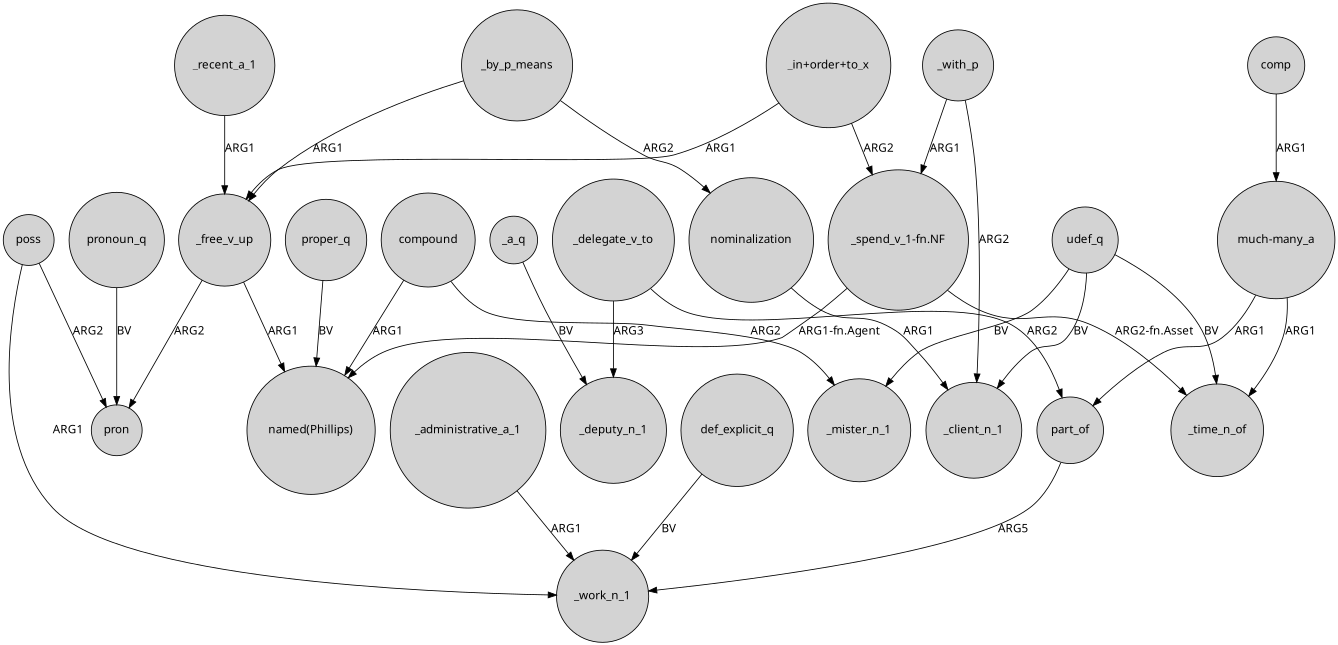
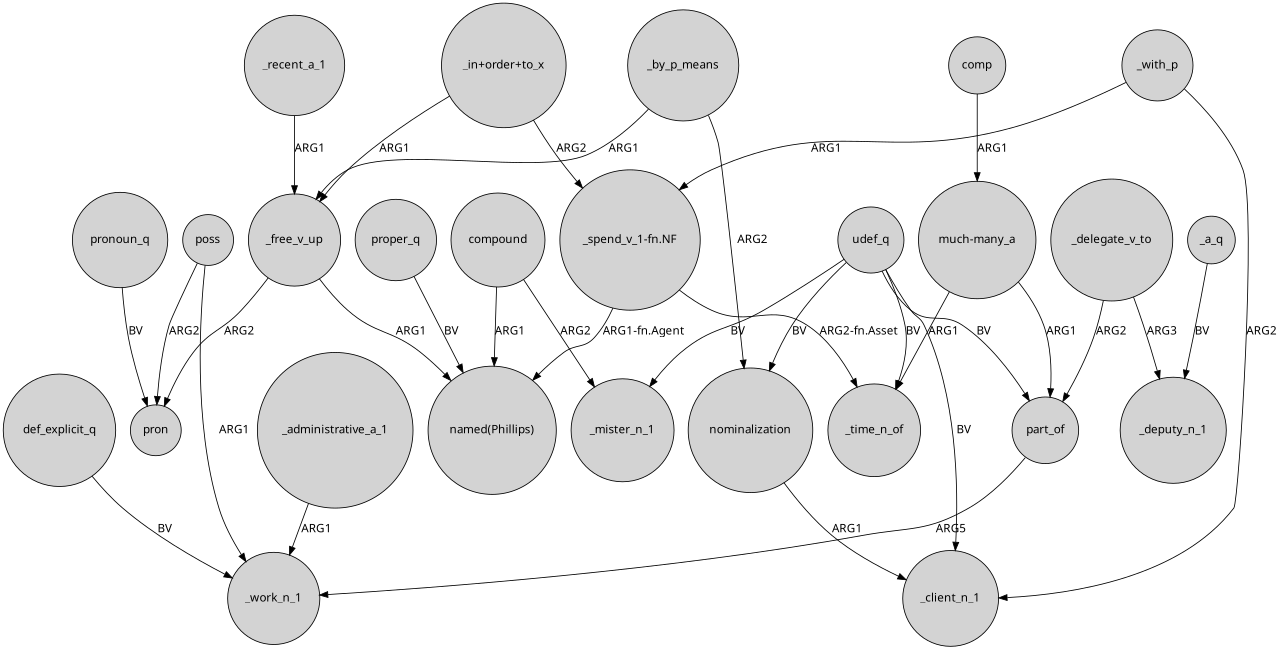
none -> (804, 309)
none -> (958, 323)
